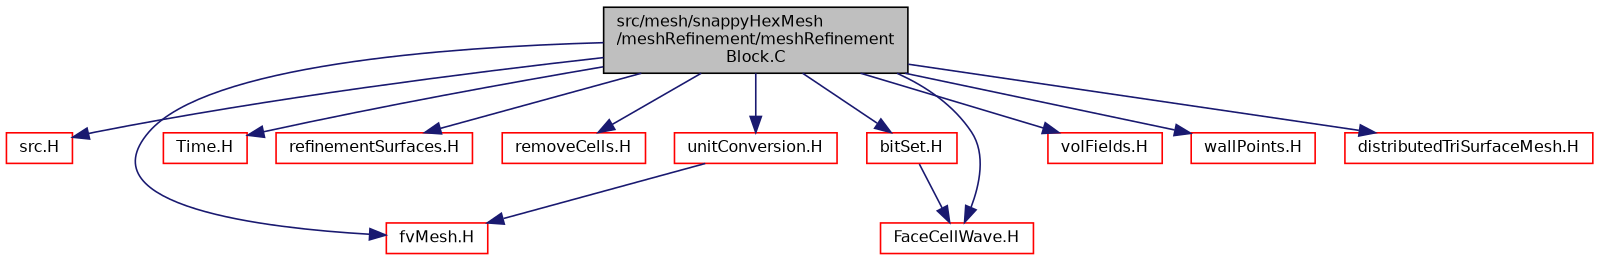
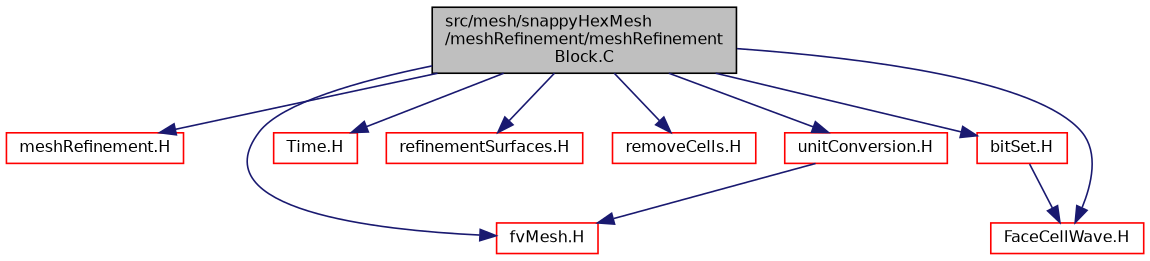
(39, 148) -> (95, 148)
(1105, 148) -> none
(1253, 148) -> none
(1469, 148) -> none
